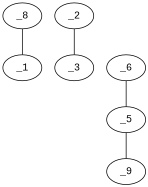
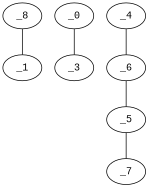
(74, 16) -> (74, 16)
none -> (126, 16)
(126, 172) -> (126, 172)
